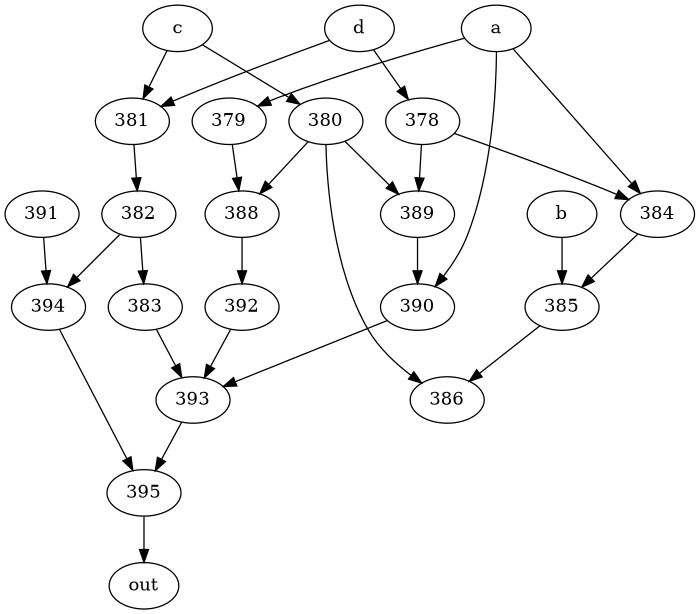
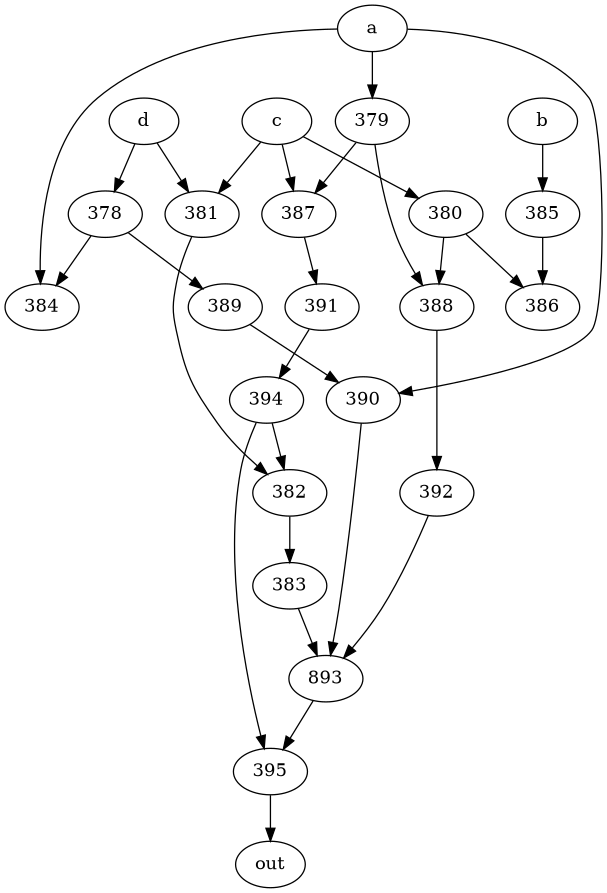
(367, 163) -> none
none -> (299, 214)
(98, 256) -> (277, 440)
(614, 256) -> none
(193, 400) -> (326, 679)
